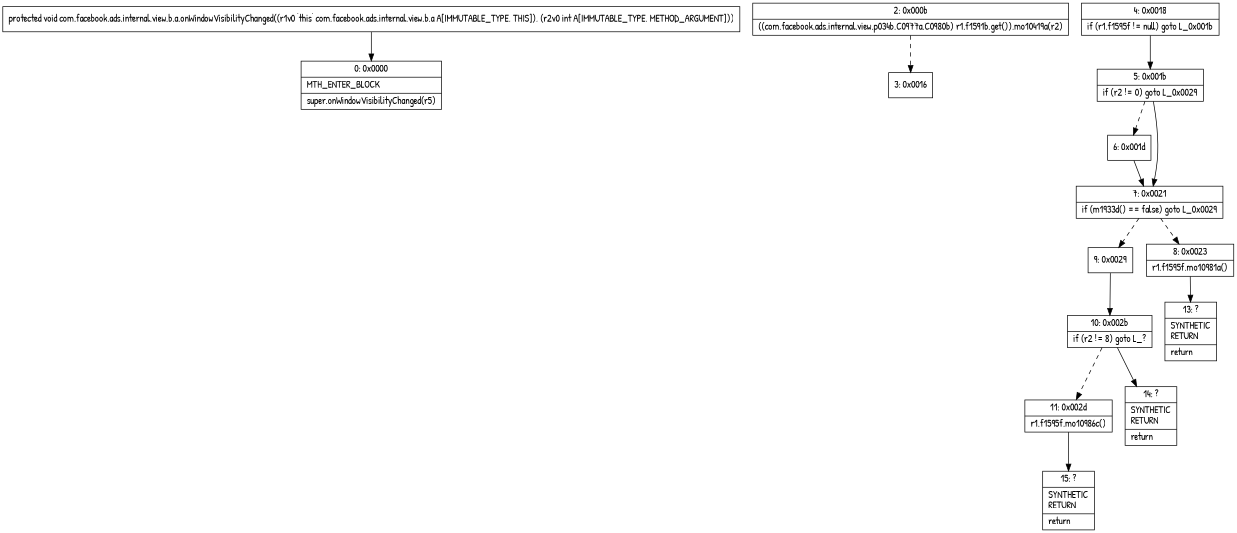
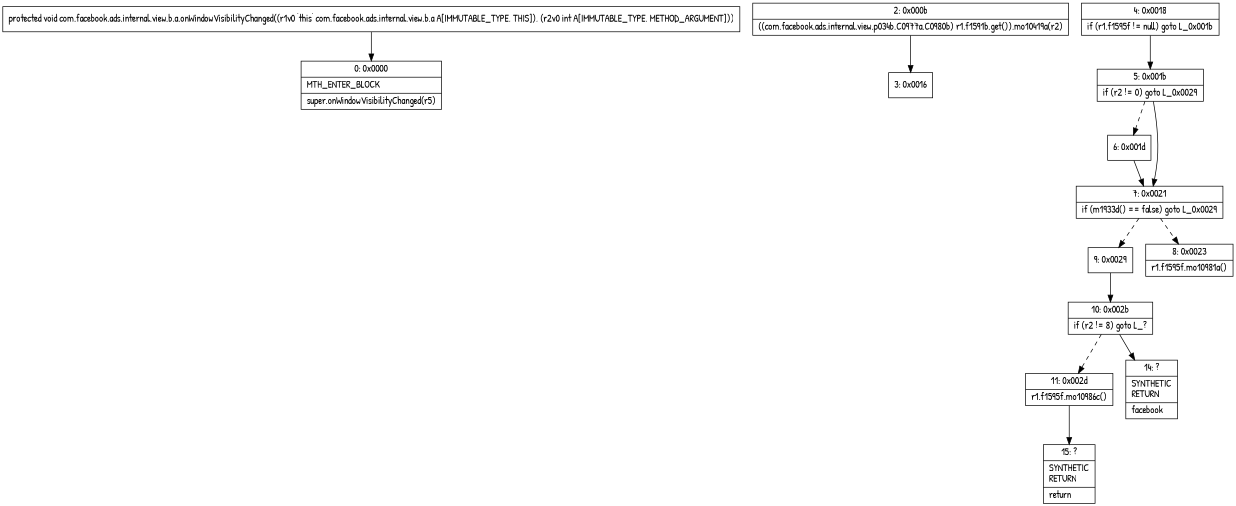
(911, 50) -> (911, 50)
(1191, 331) -> none
(1142, 437) -> (1147, 410)
